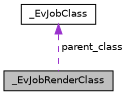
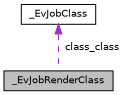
(91, 48) -> (91, 48)
